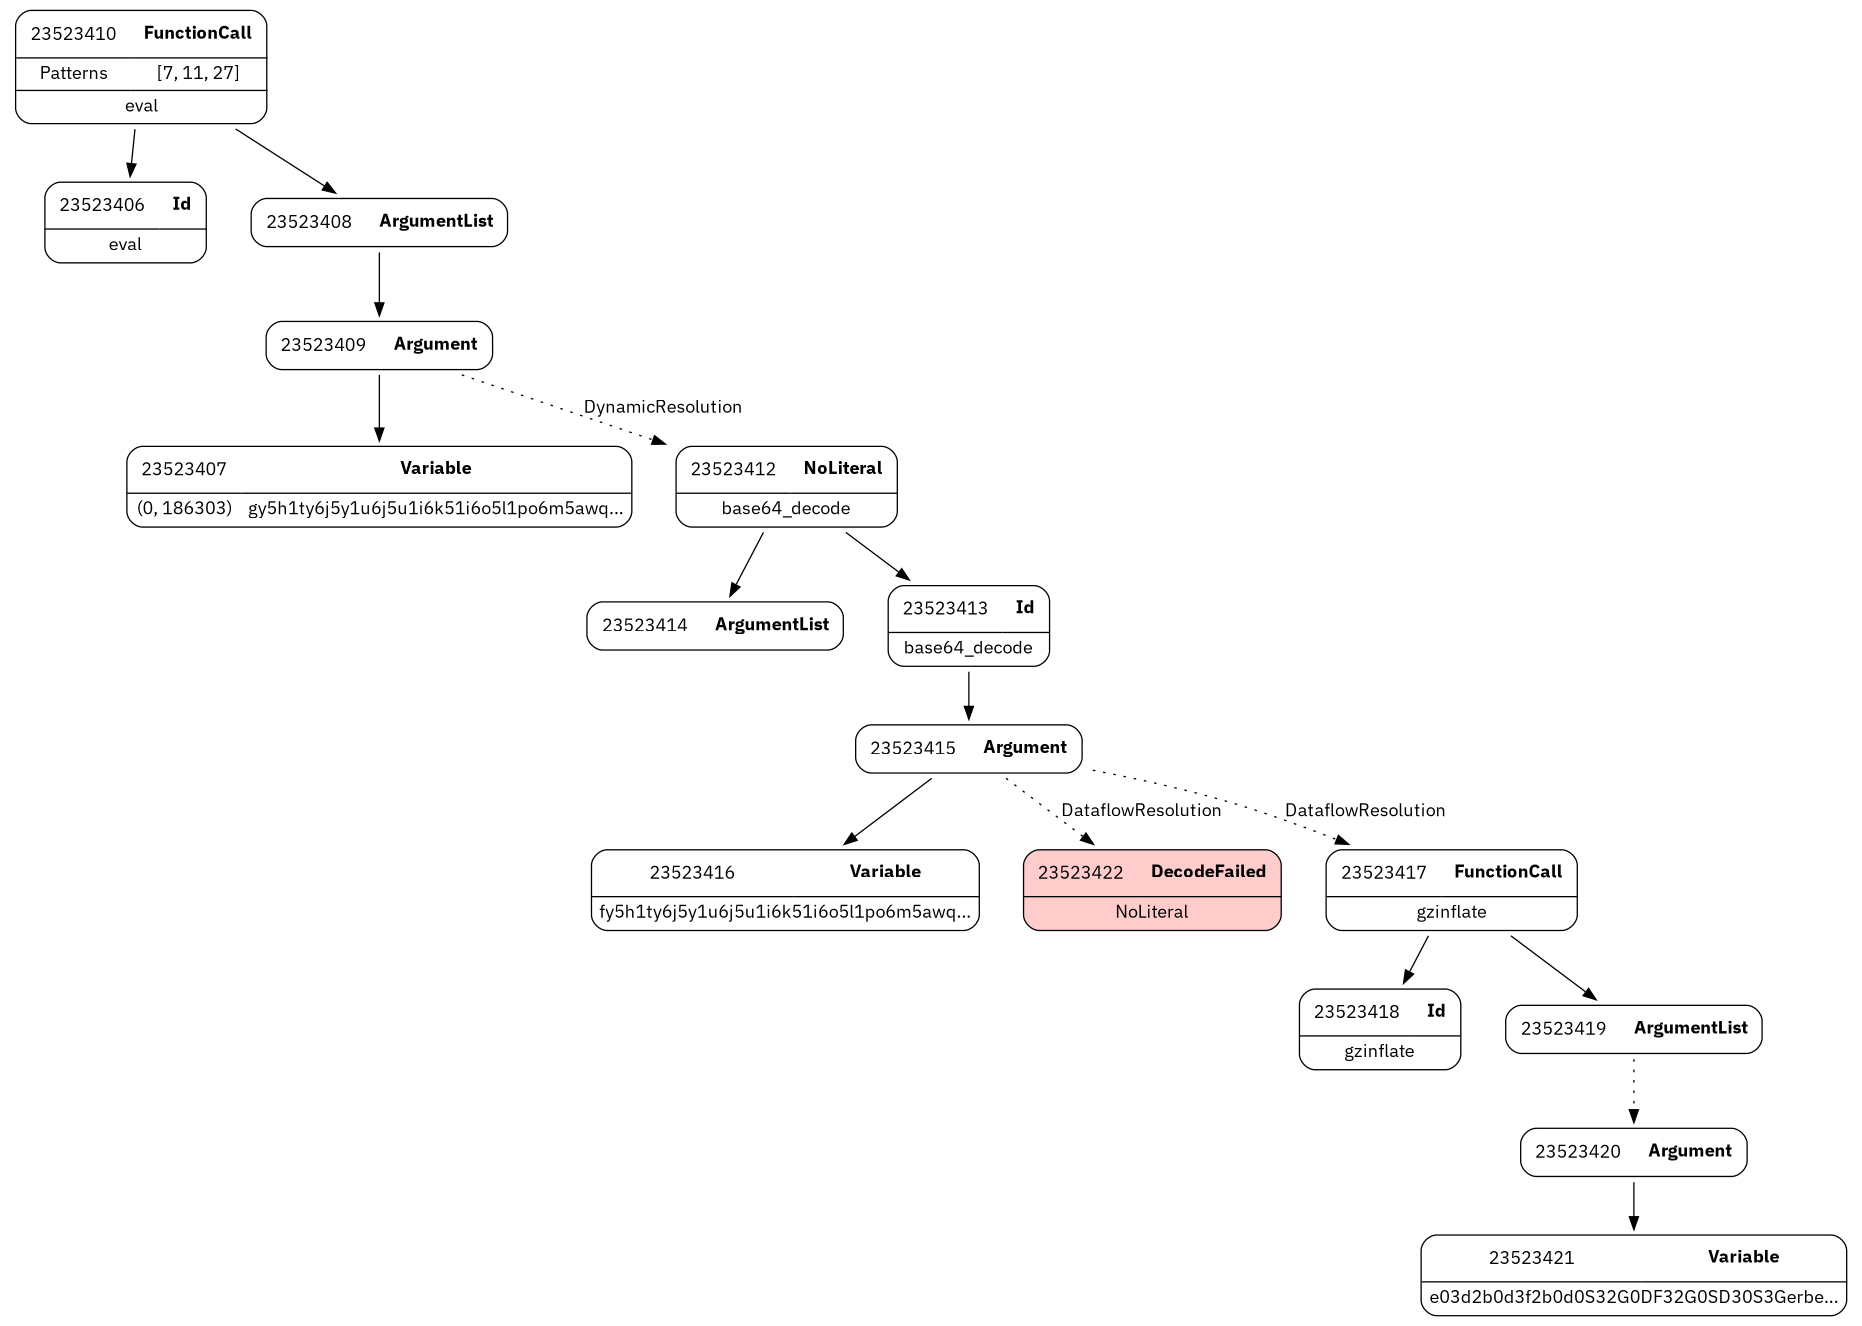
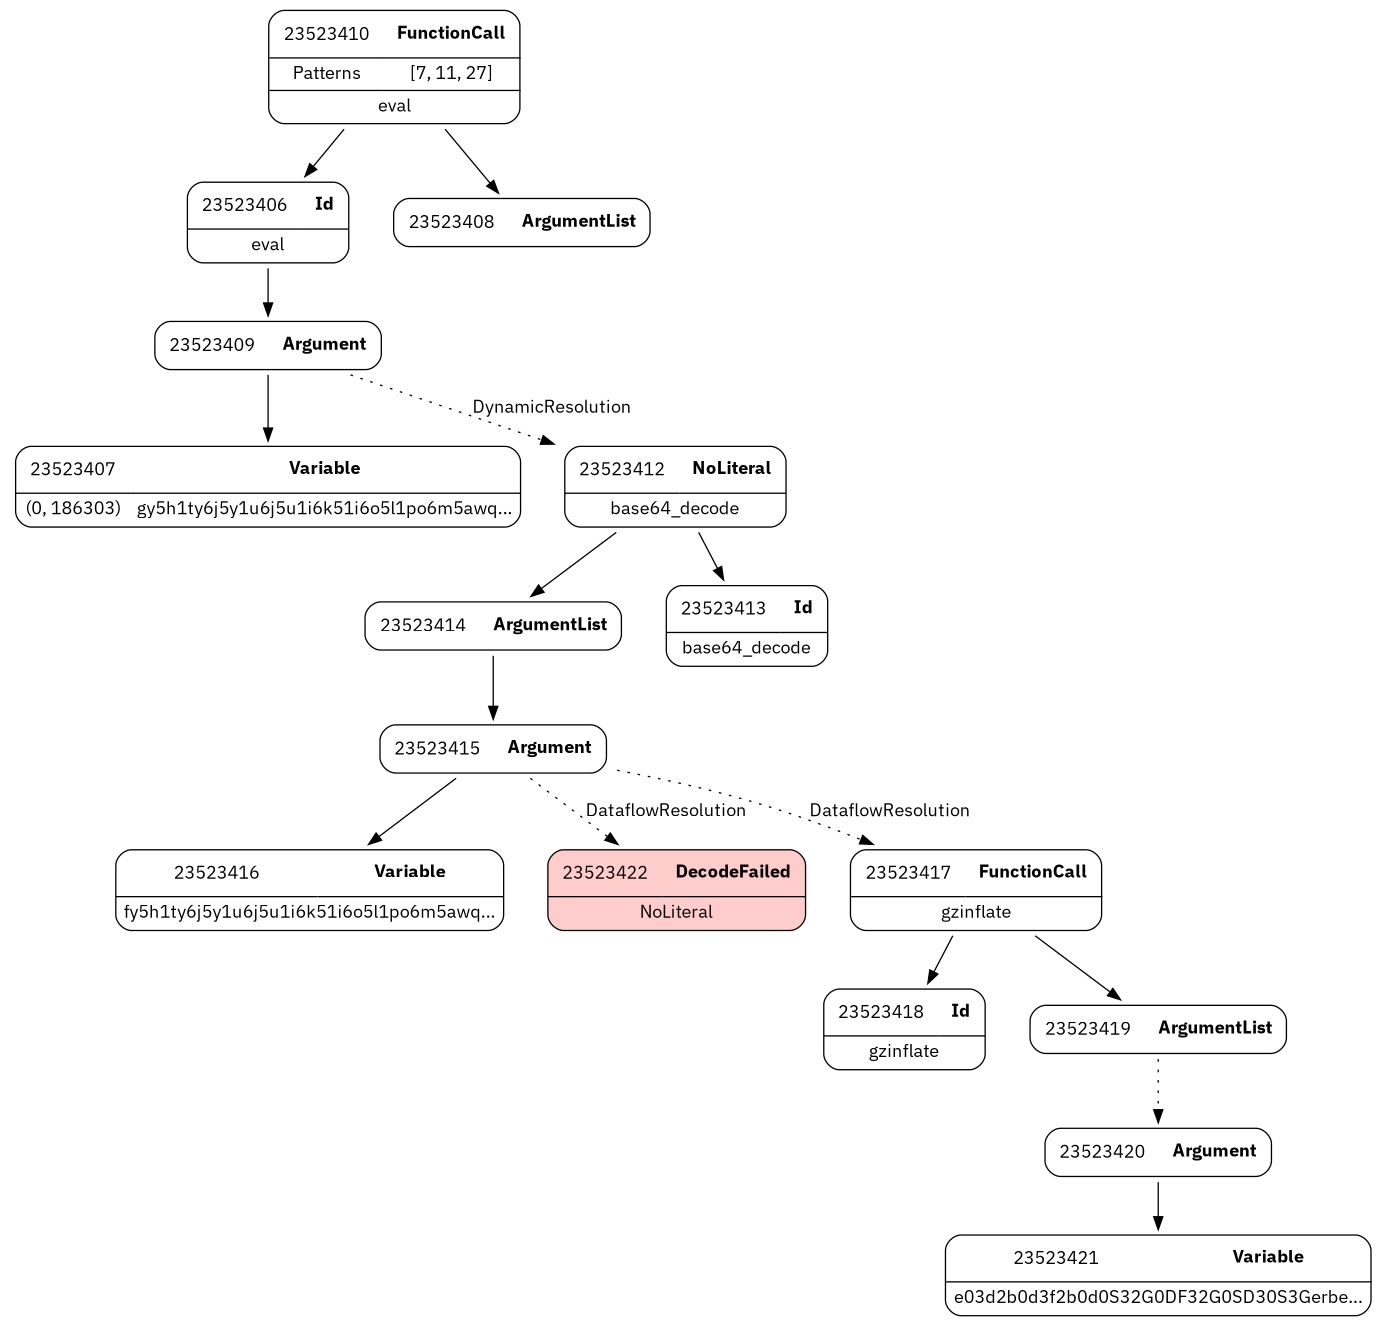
(379, 277) -> (268, 286)
(969, 689) -> (493, 681)
